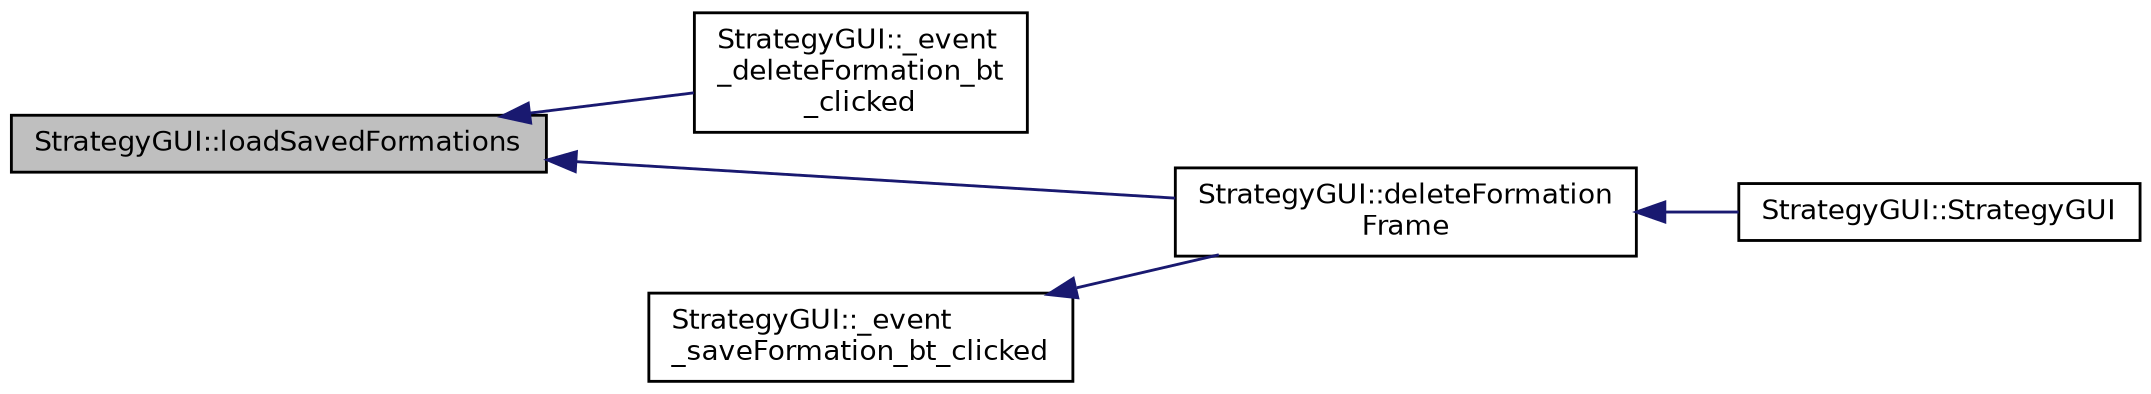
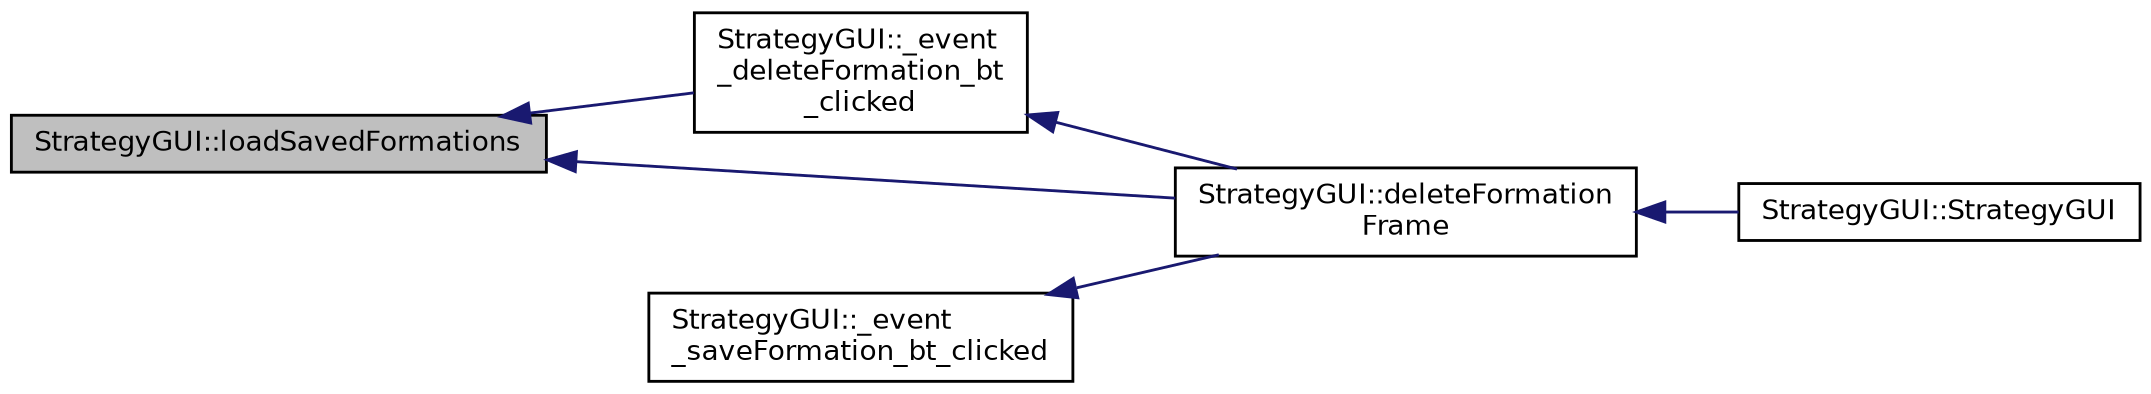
none -> (1146, 146)
